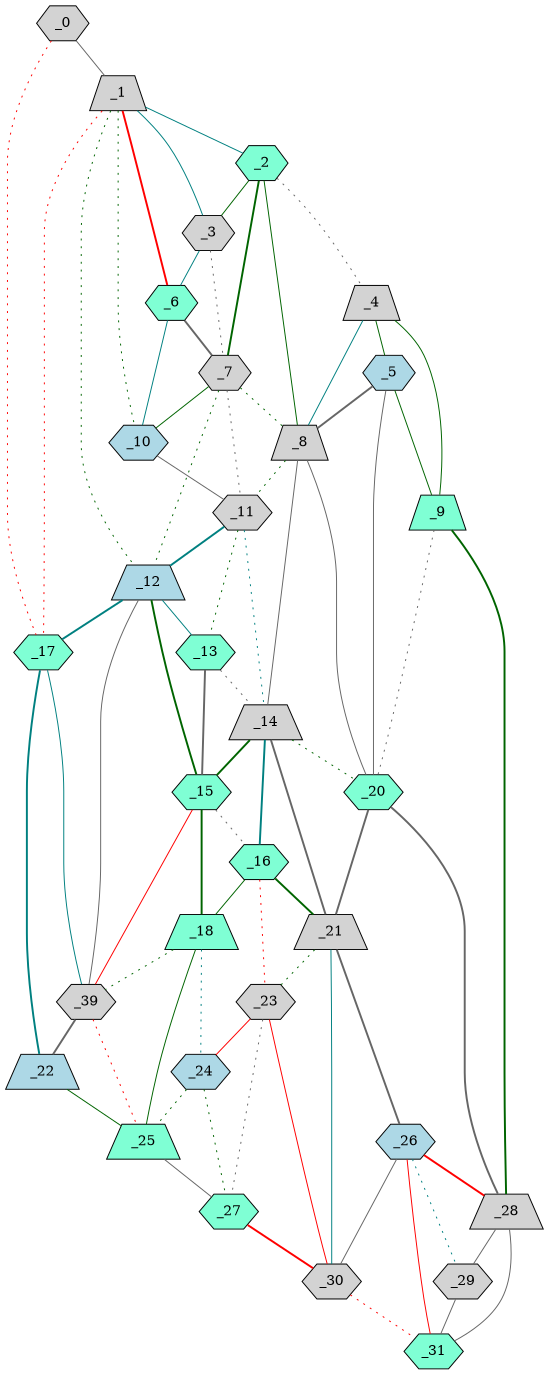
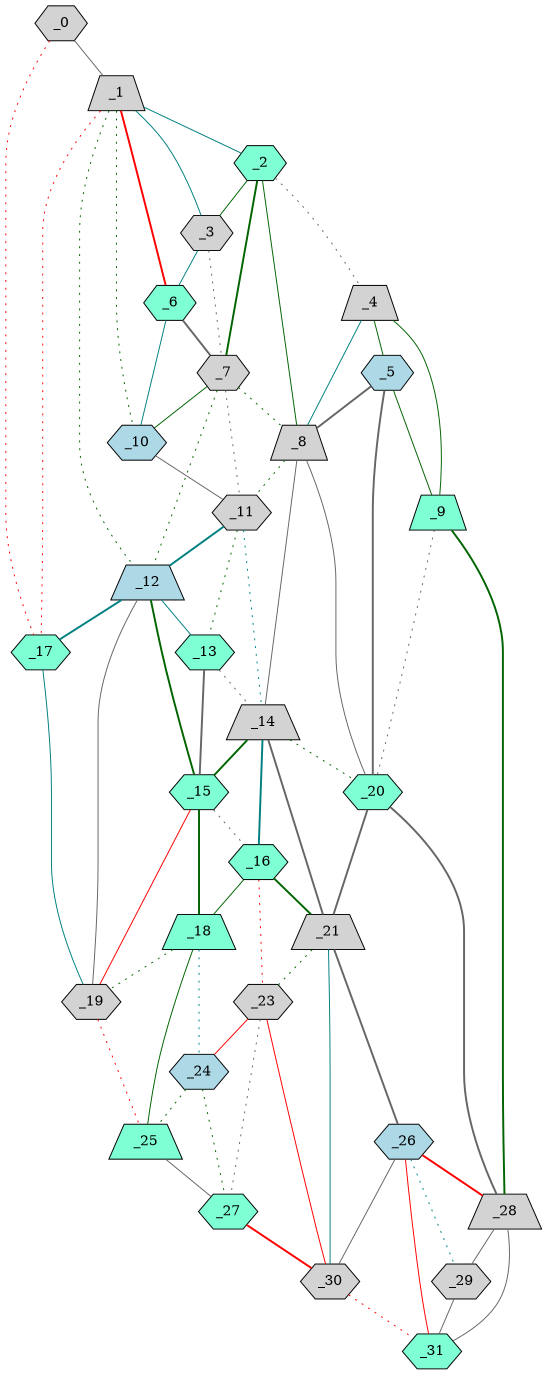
(373, 582) -> (373, 582)
(86, 1002) -> (91, 1002)
(42, 1072) -> none
